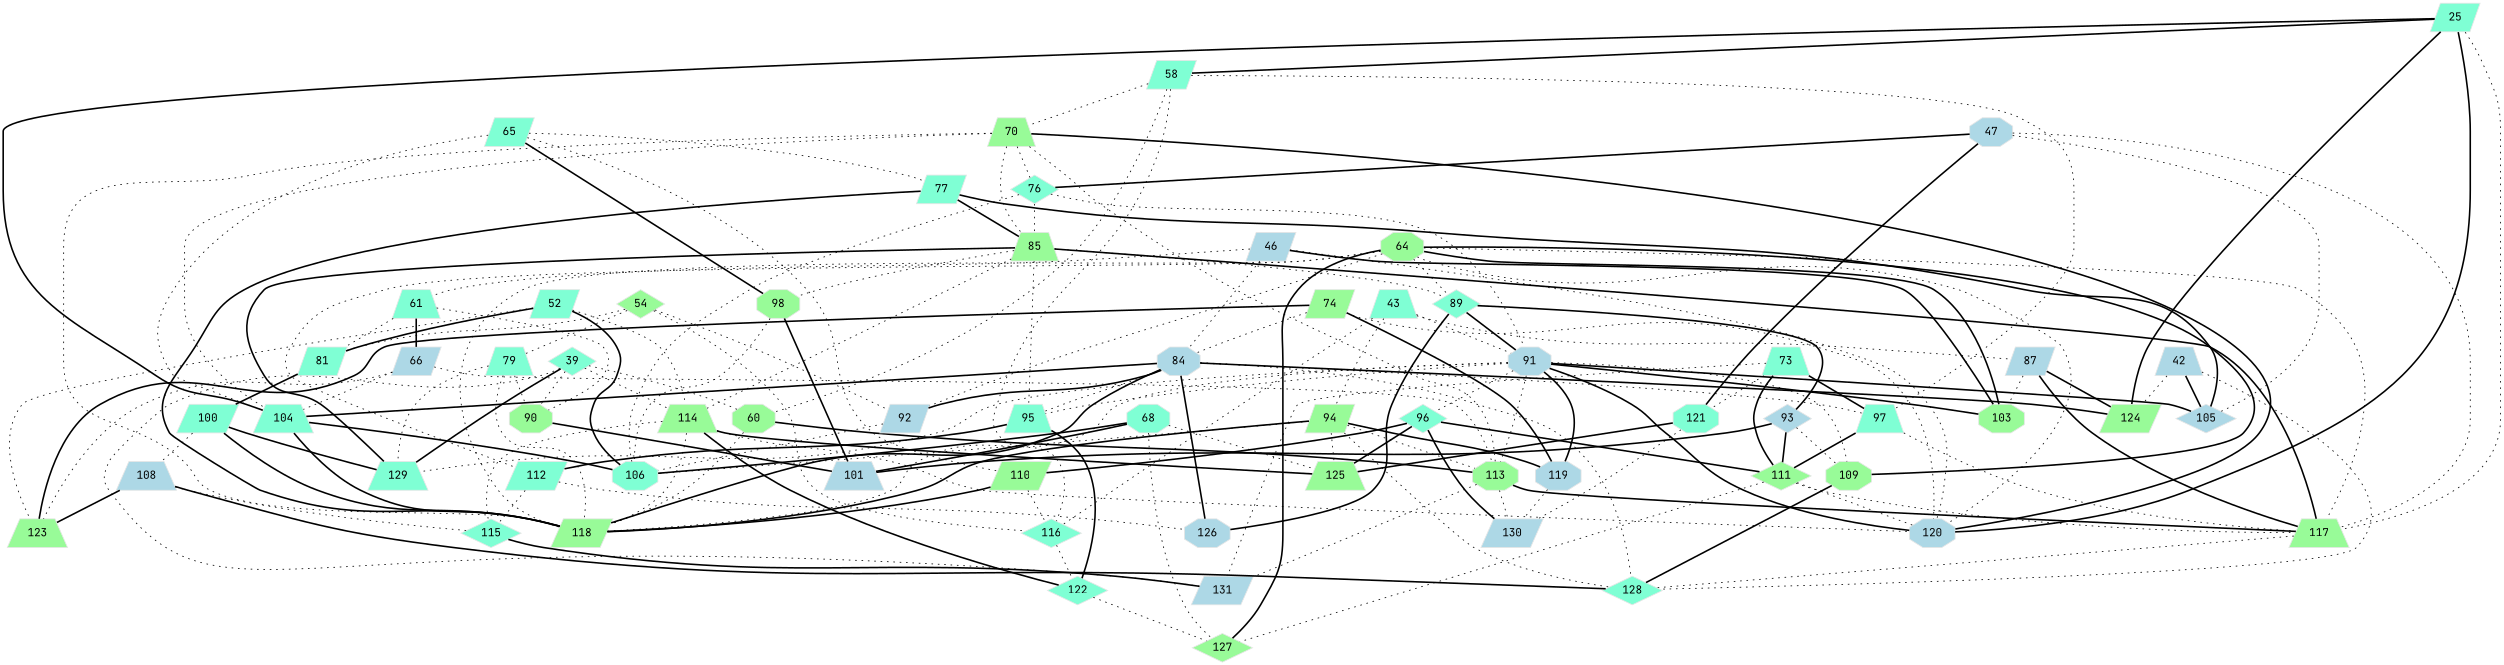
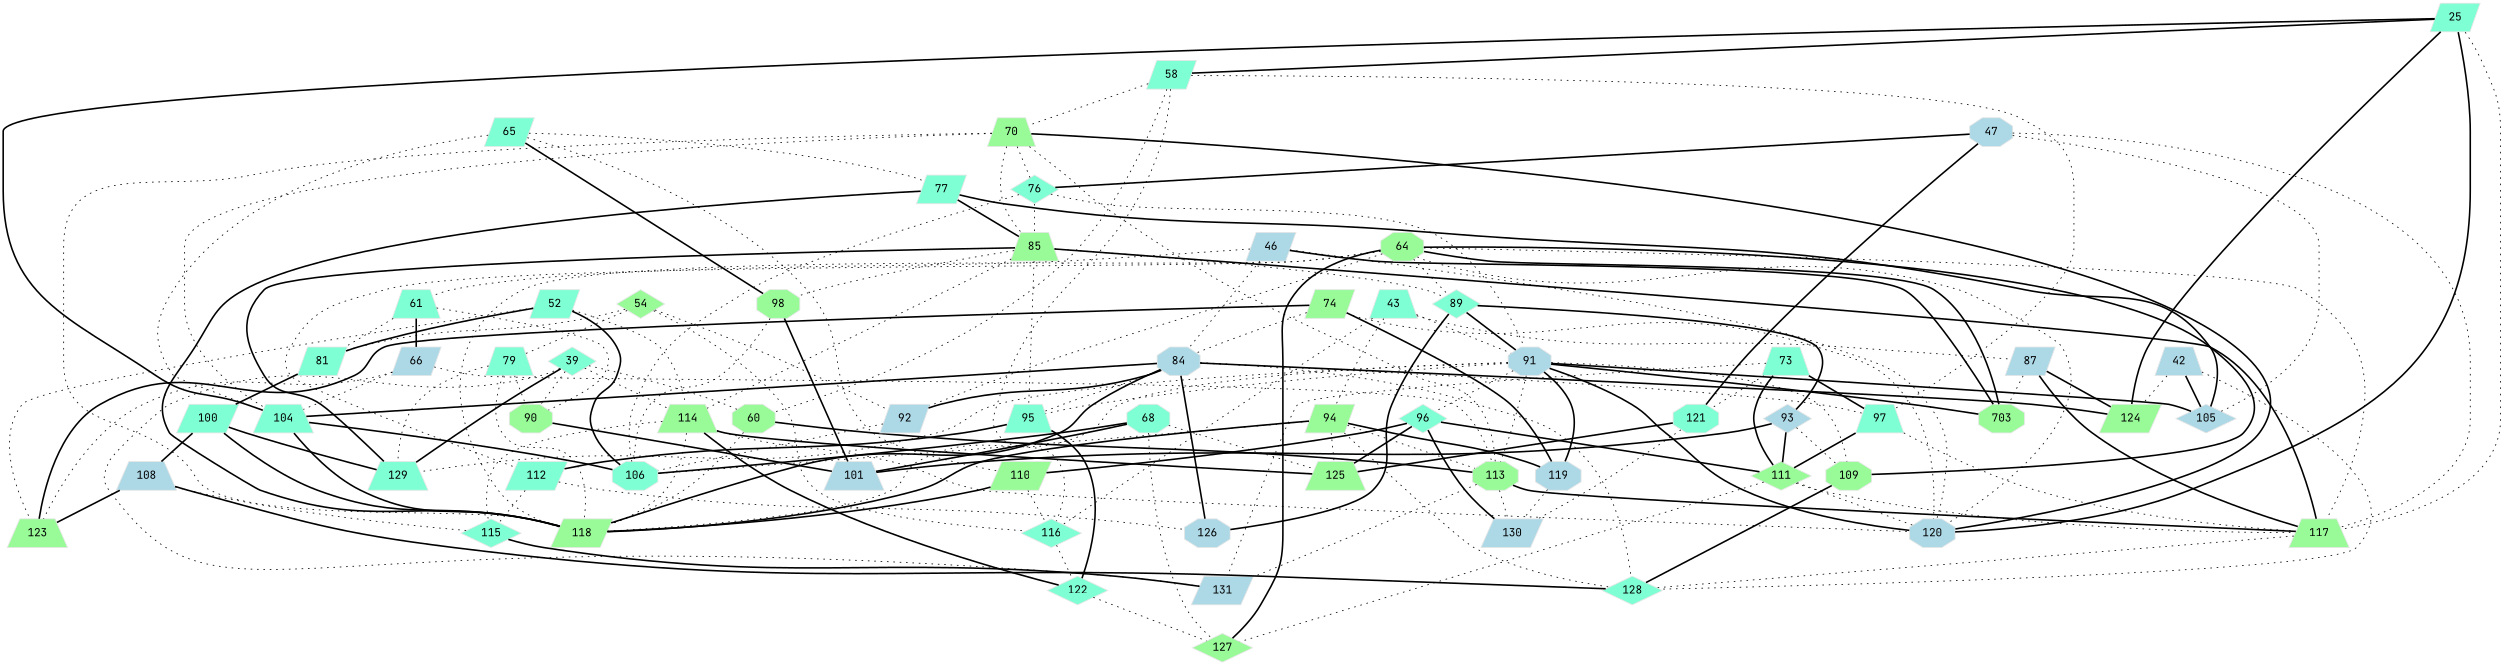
(2002, 419) -> (2002, 419)
(177, 447) -> (177, 447)
